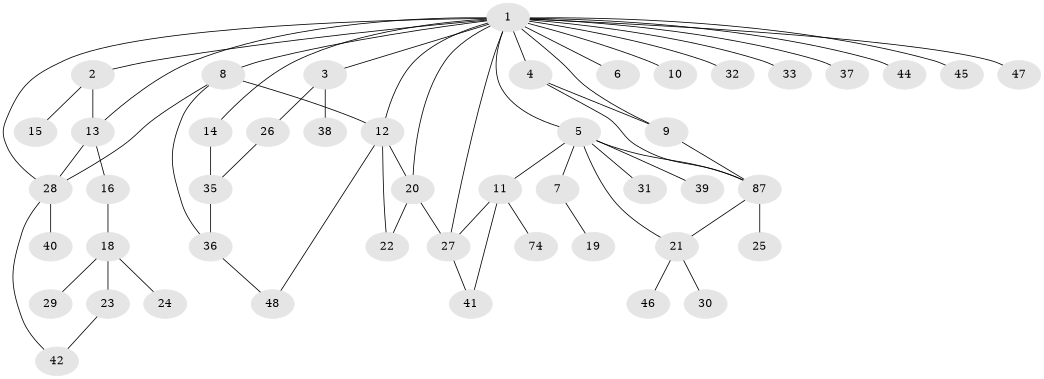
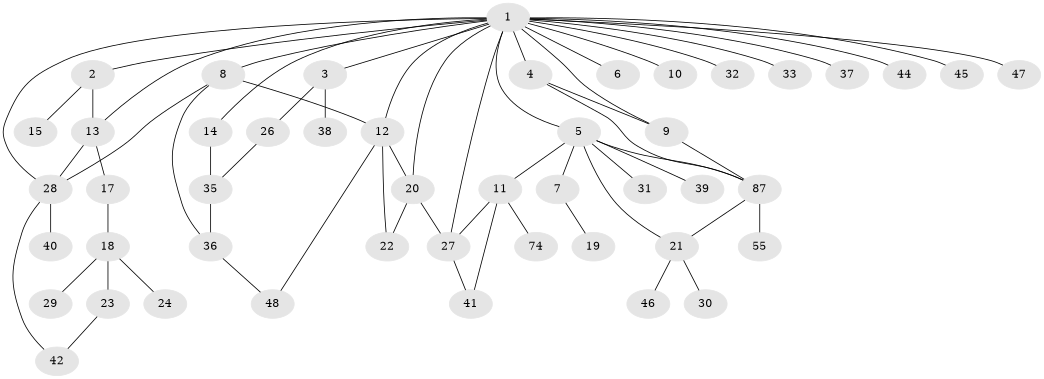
(108, 189) -> (108, 189)
(760, 247) -> (760, 247)
